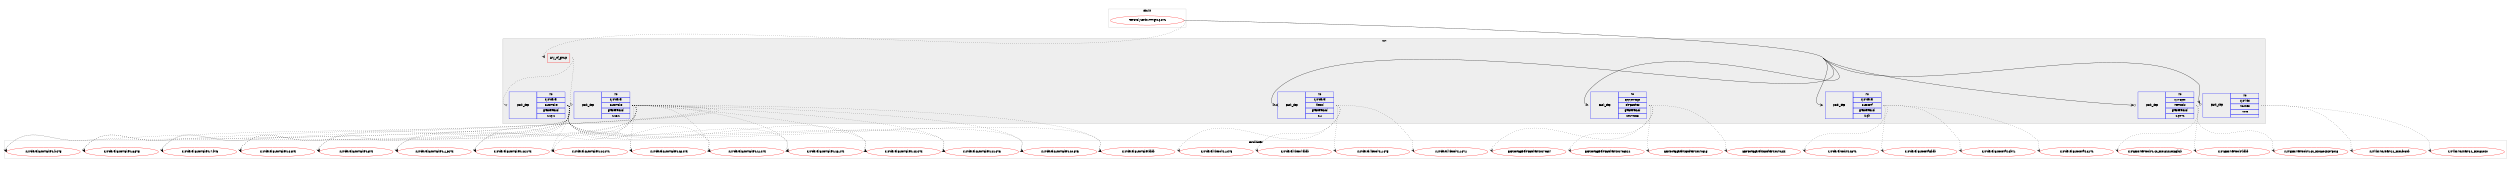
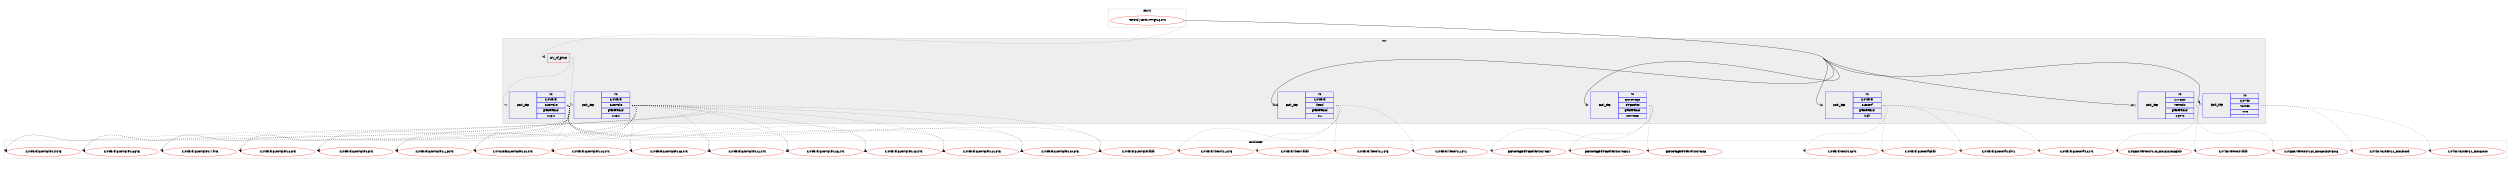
(513, 152) -> (513, 152)
(1686, 152) -> (1686, 152)
(1764, 152) -> none
(2233, 152) -> (2233, 152)
